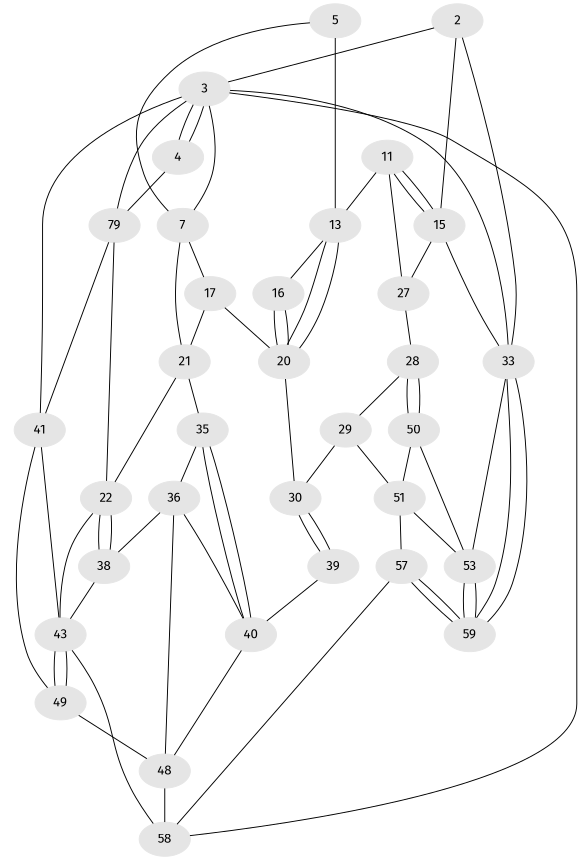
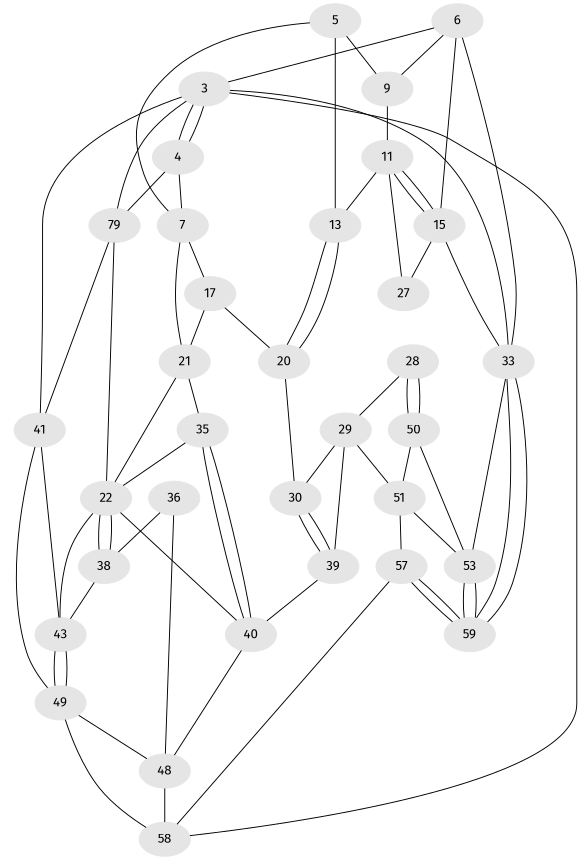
(457, 21) -> (457, 21)
none -> (387, 89)
(215, 160) -> (180, 191)
(278, 294) -> none
(408, 328) -> none
(188, 464) -> (154, 464)
none -> (340, 498)
(215, 566) -> (179, 566)
(110, 728) -> (95, 782)
